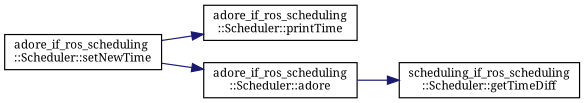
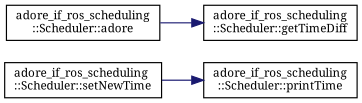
(177, 65) -> none
(489, 80) -> (280, 23)
